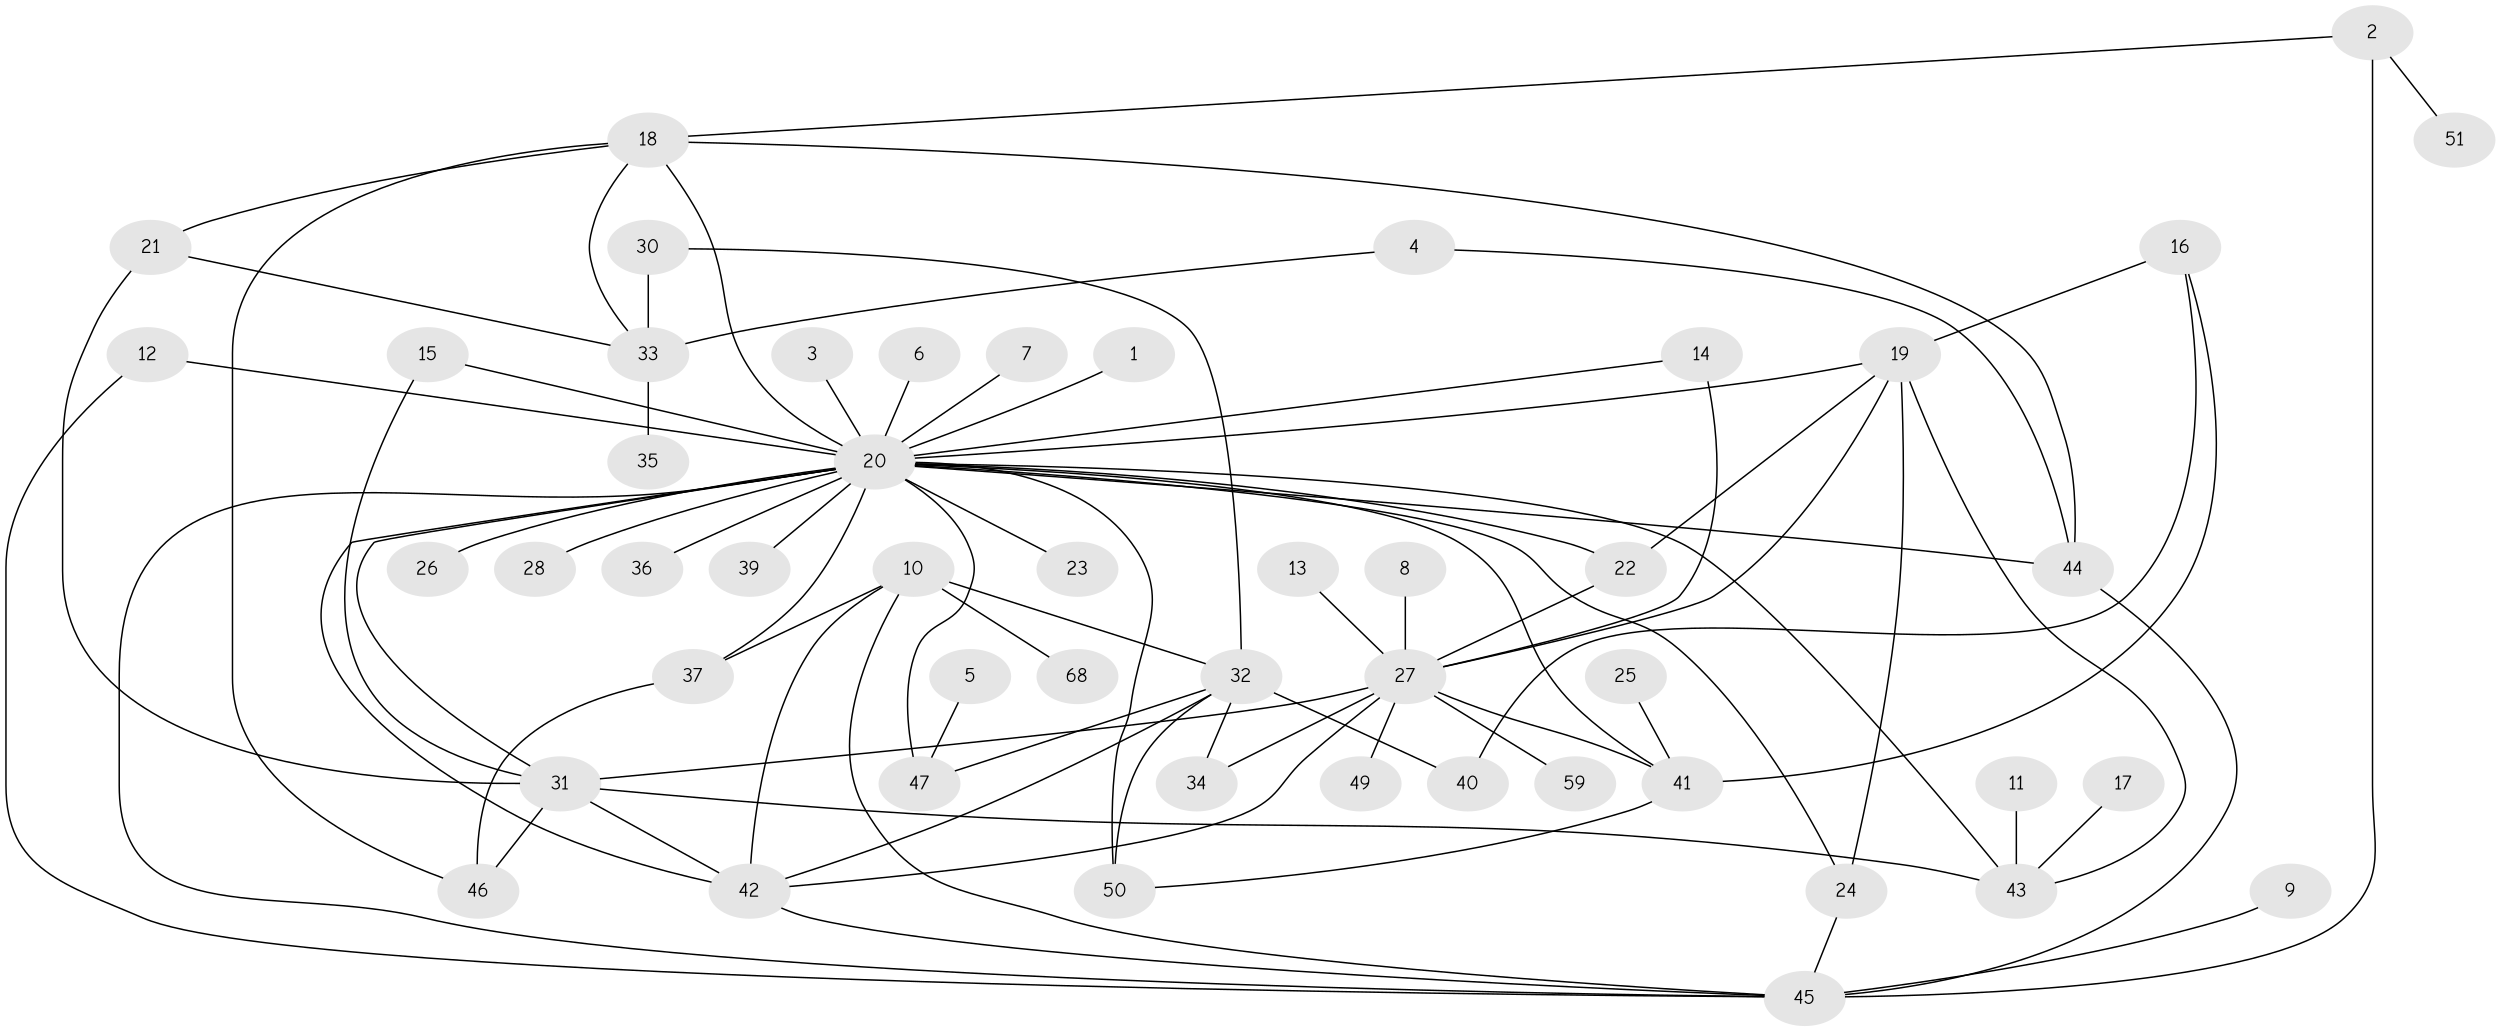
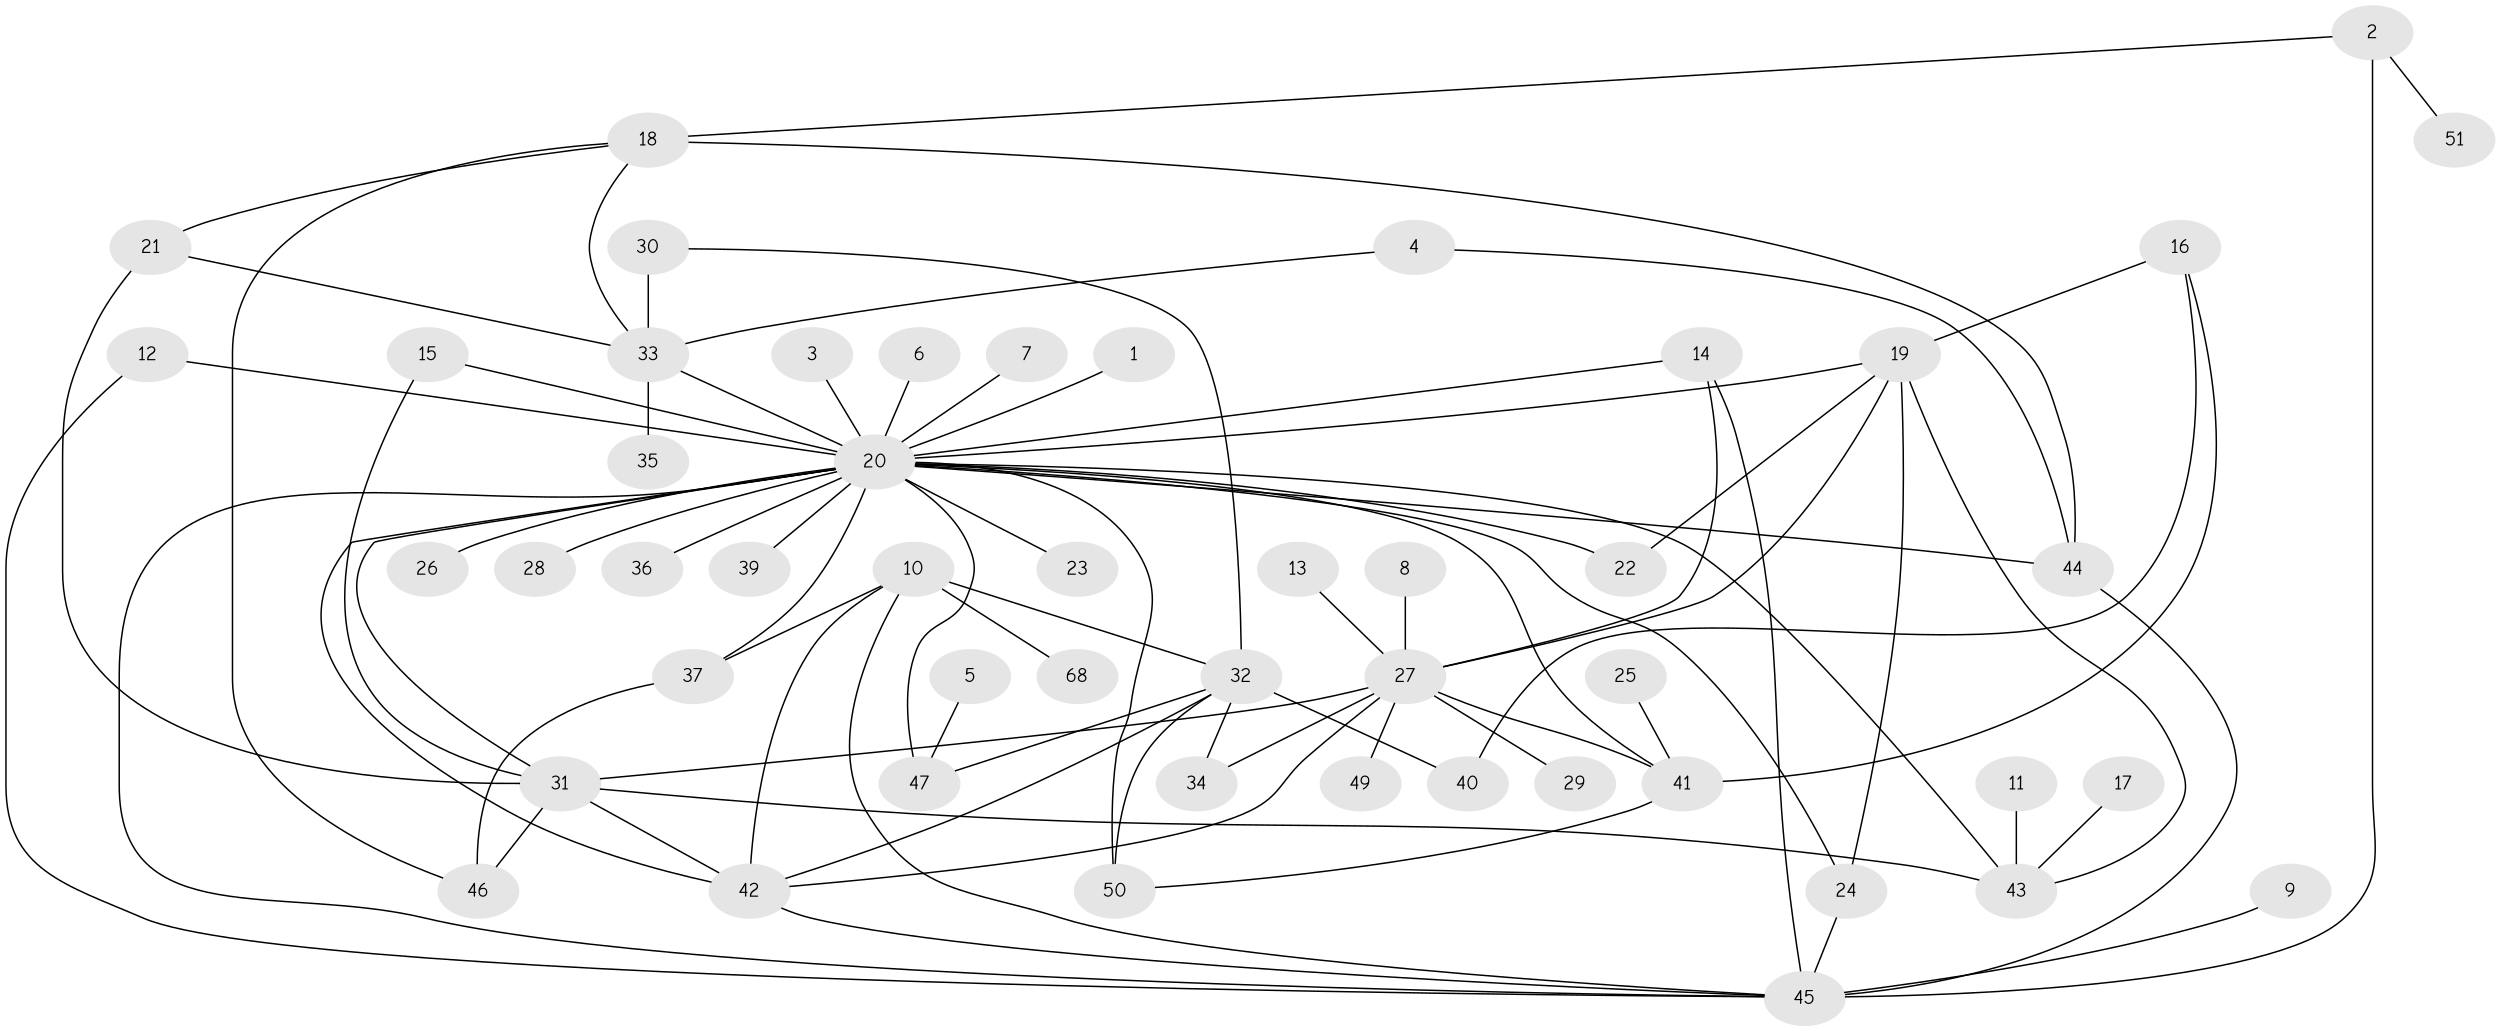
(730, 323) -> (762, 408)
(1512, 625) -> none
none -> (1775, 673)
(1575, 784) -> (1575, 784)
